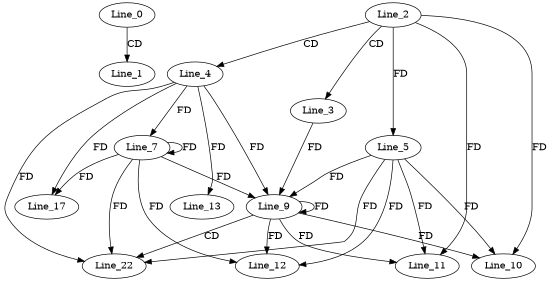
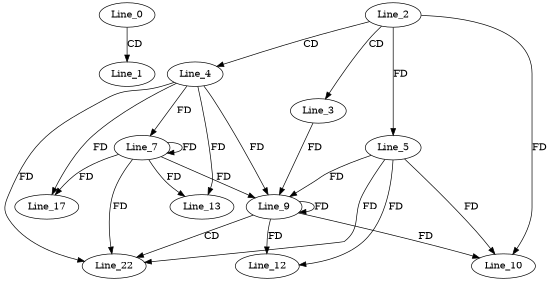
(160, 231) -> (162, 178)
(427, 266) -> none
